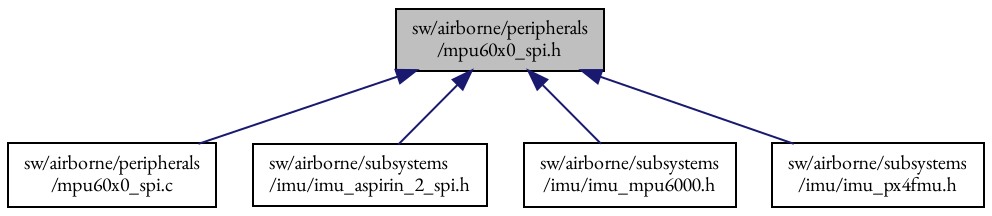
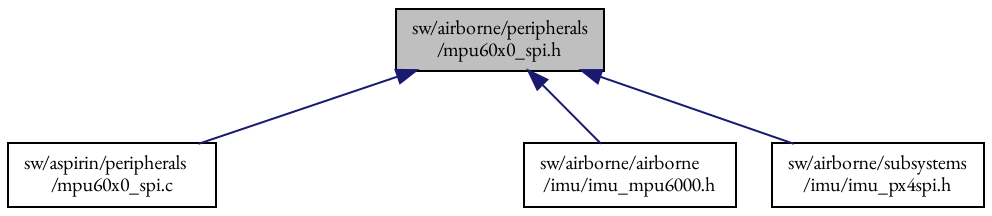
(112, 175) -> (112, 175)
(370, 175) -> none
(630, 175) -> (630, 175)
(878, 175) -> (878, 175)
